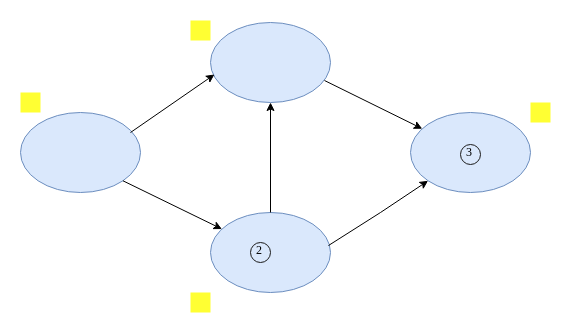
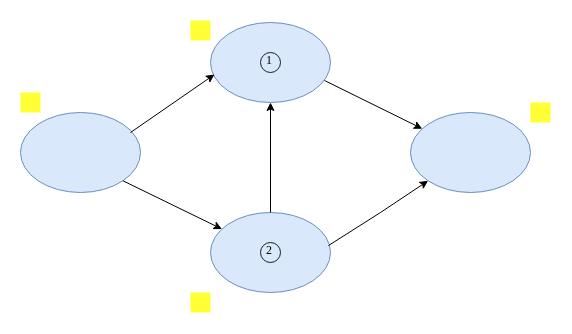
none -> (271, 63)
(471, 155) -> none
(261, 253) -> (271, 253)
